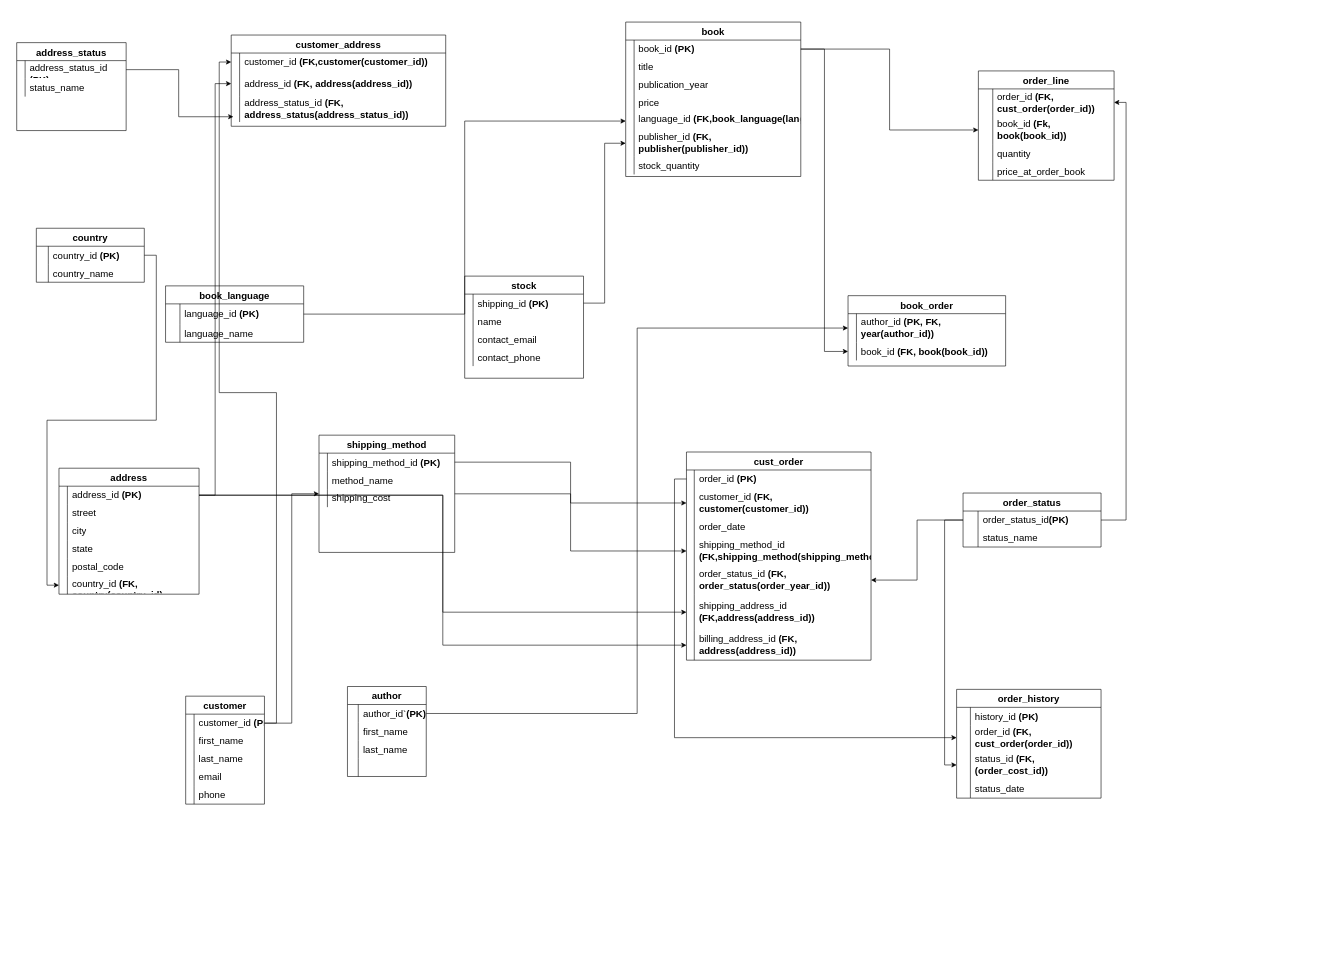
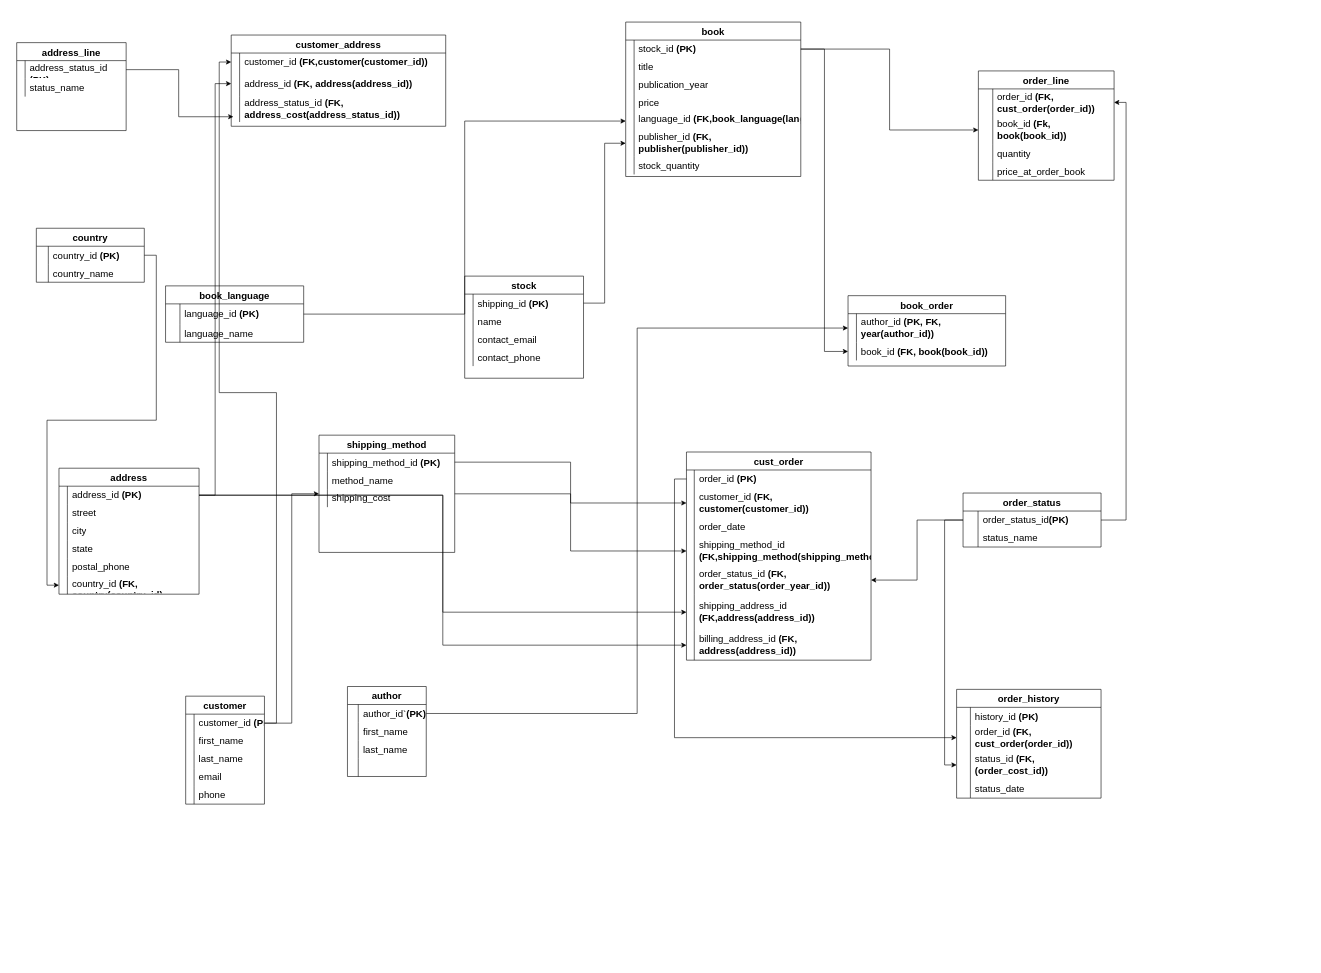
(670, 49) -> (672, 49)
(71, 52) -> (71, 52)
(345, 109) -> (345, 109)
(101, 567) -> (103, 567)
